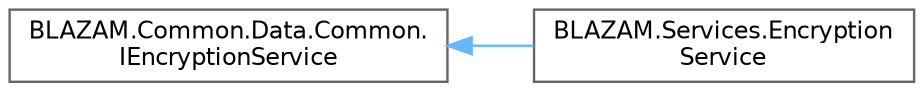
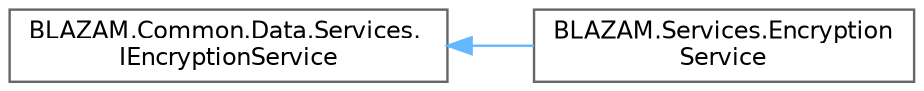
(229, 46) -> (229, 46)
